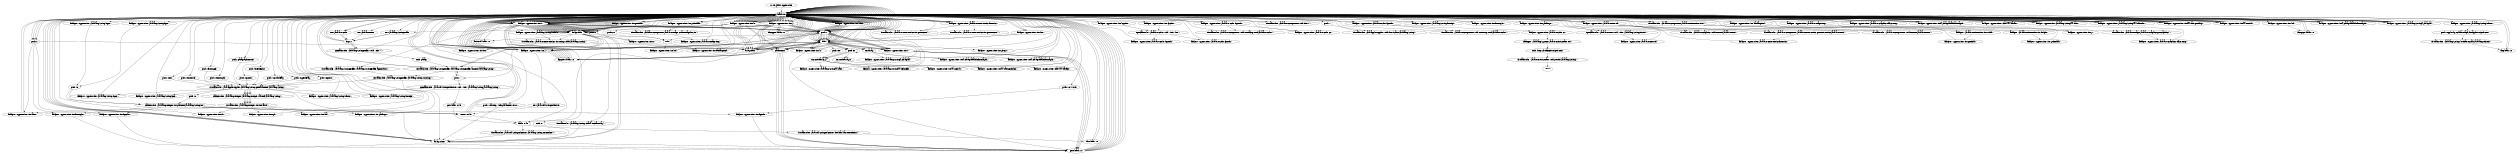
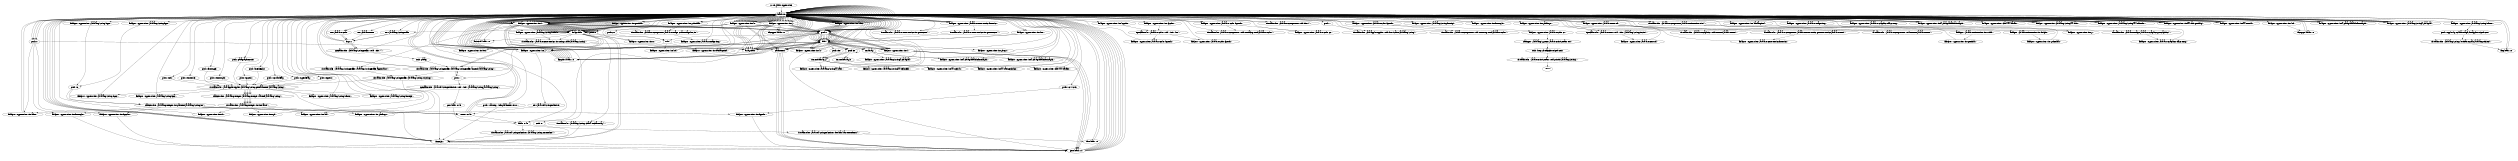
(193, 96) -> none
(440, 142) -> (440, 142)
